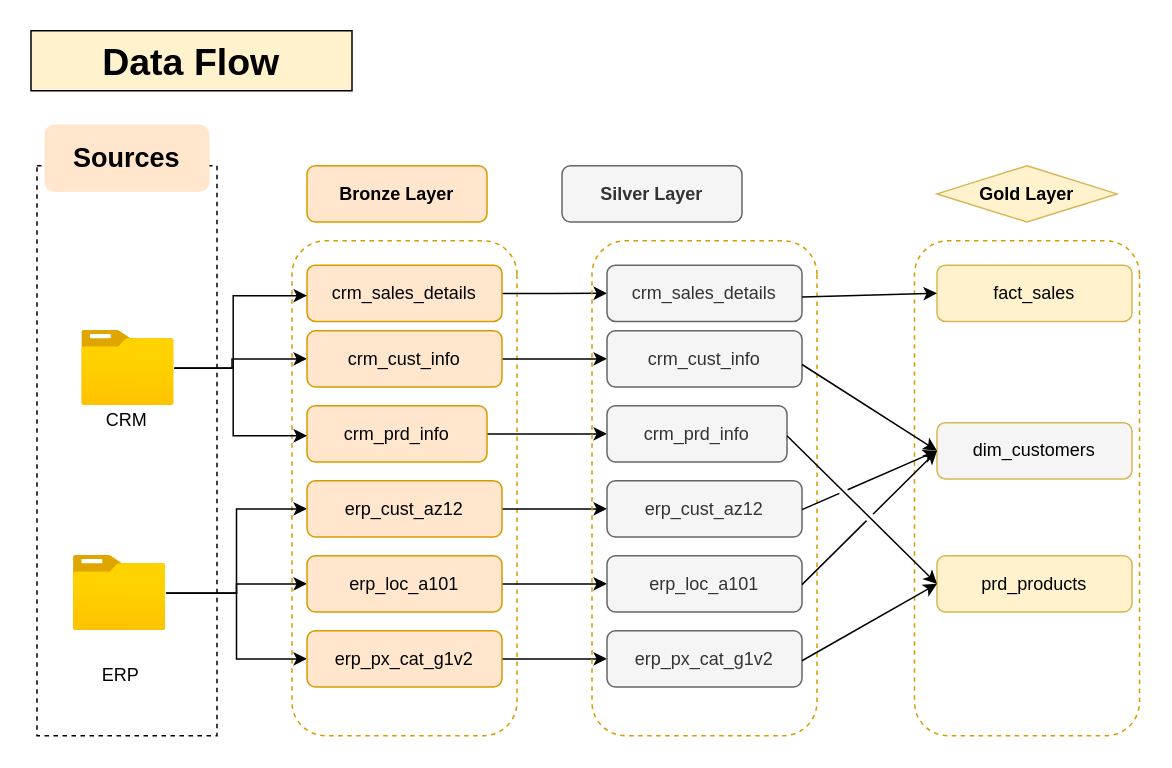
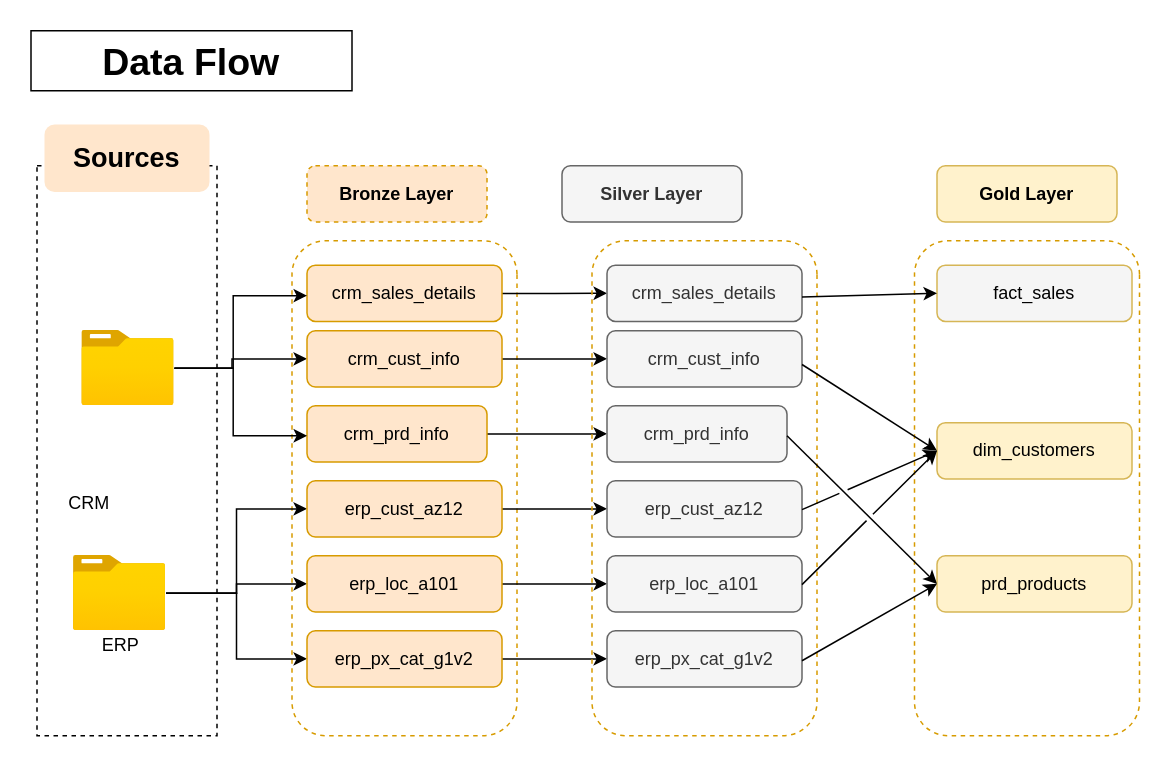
(191, 61) -> (191, 61)
(397, 194) -> (397, 194)
(1027, 194) -> (1027, 194)
(1034, 293) -> (1034, 293)
(127, 421) -> (89, 503)
(1034, 451) -> (1034, 451)
(121, 676) -> (121, 646)
